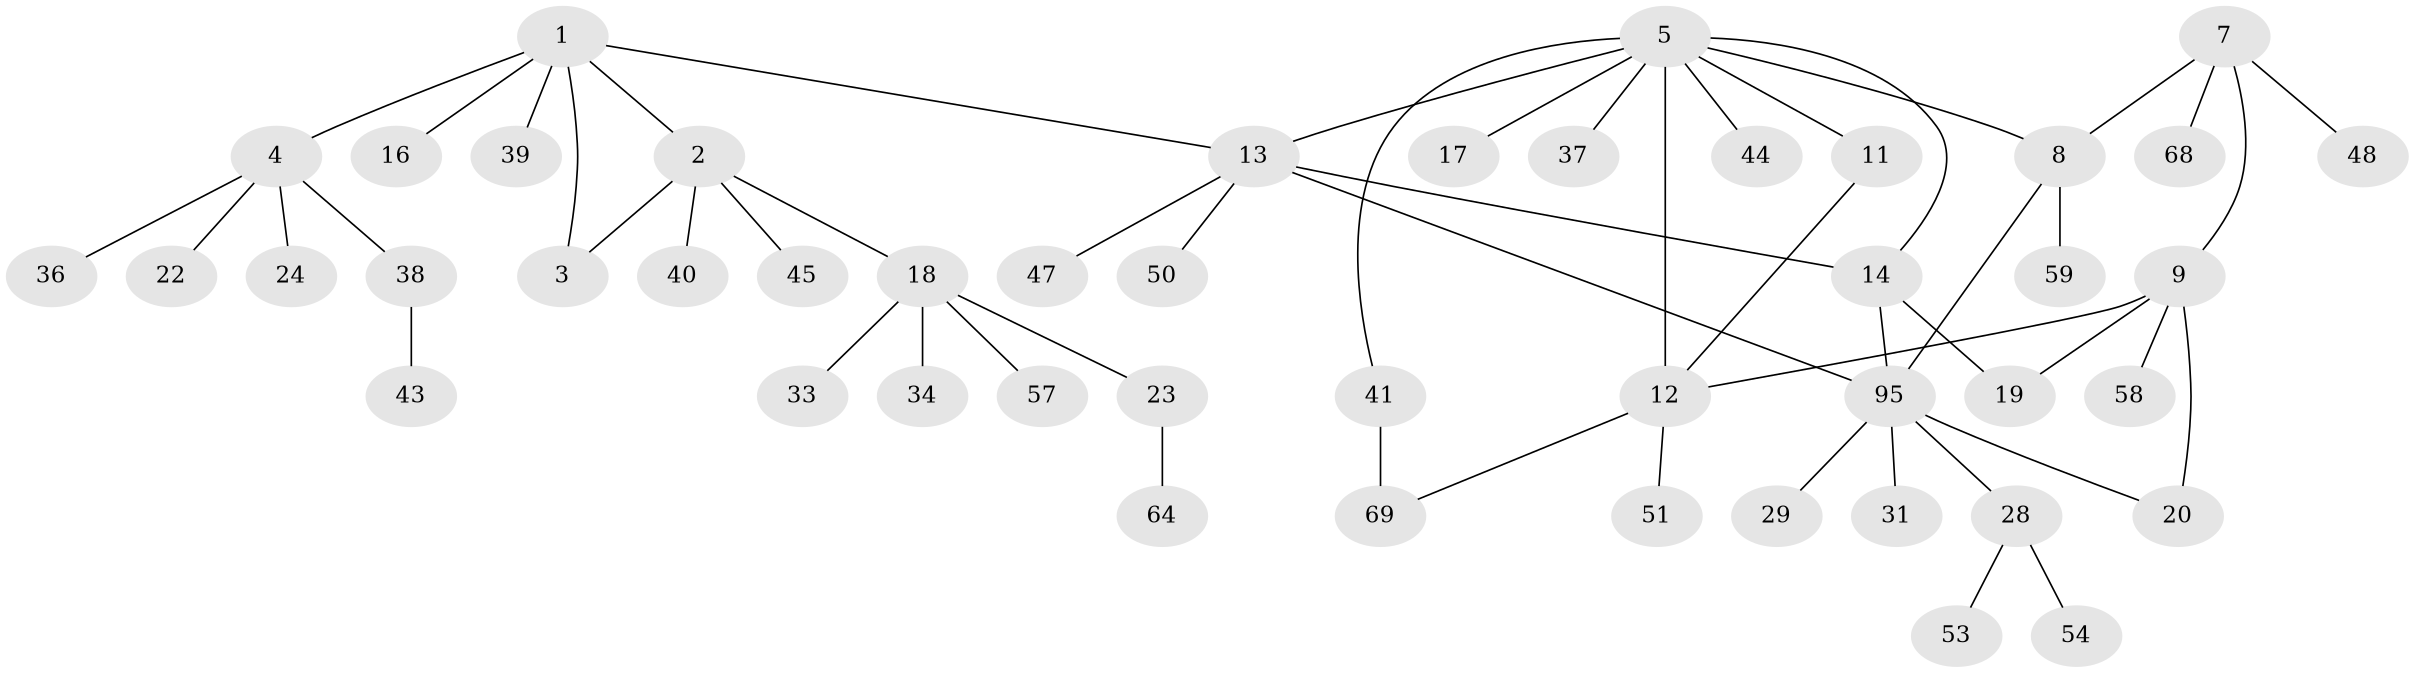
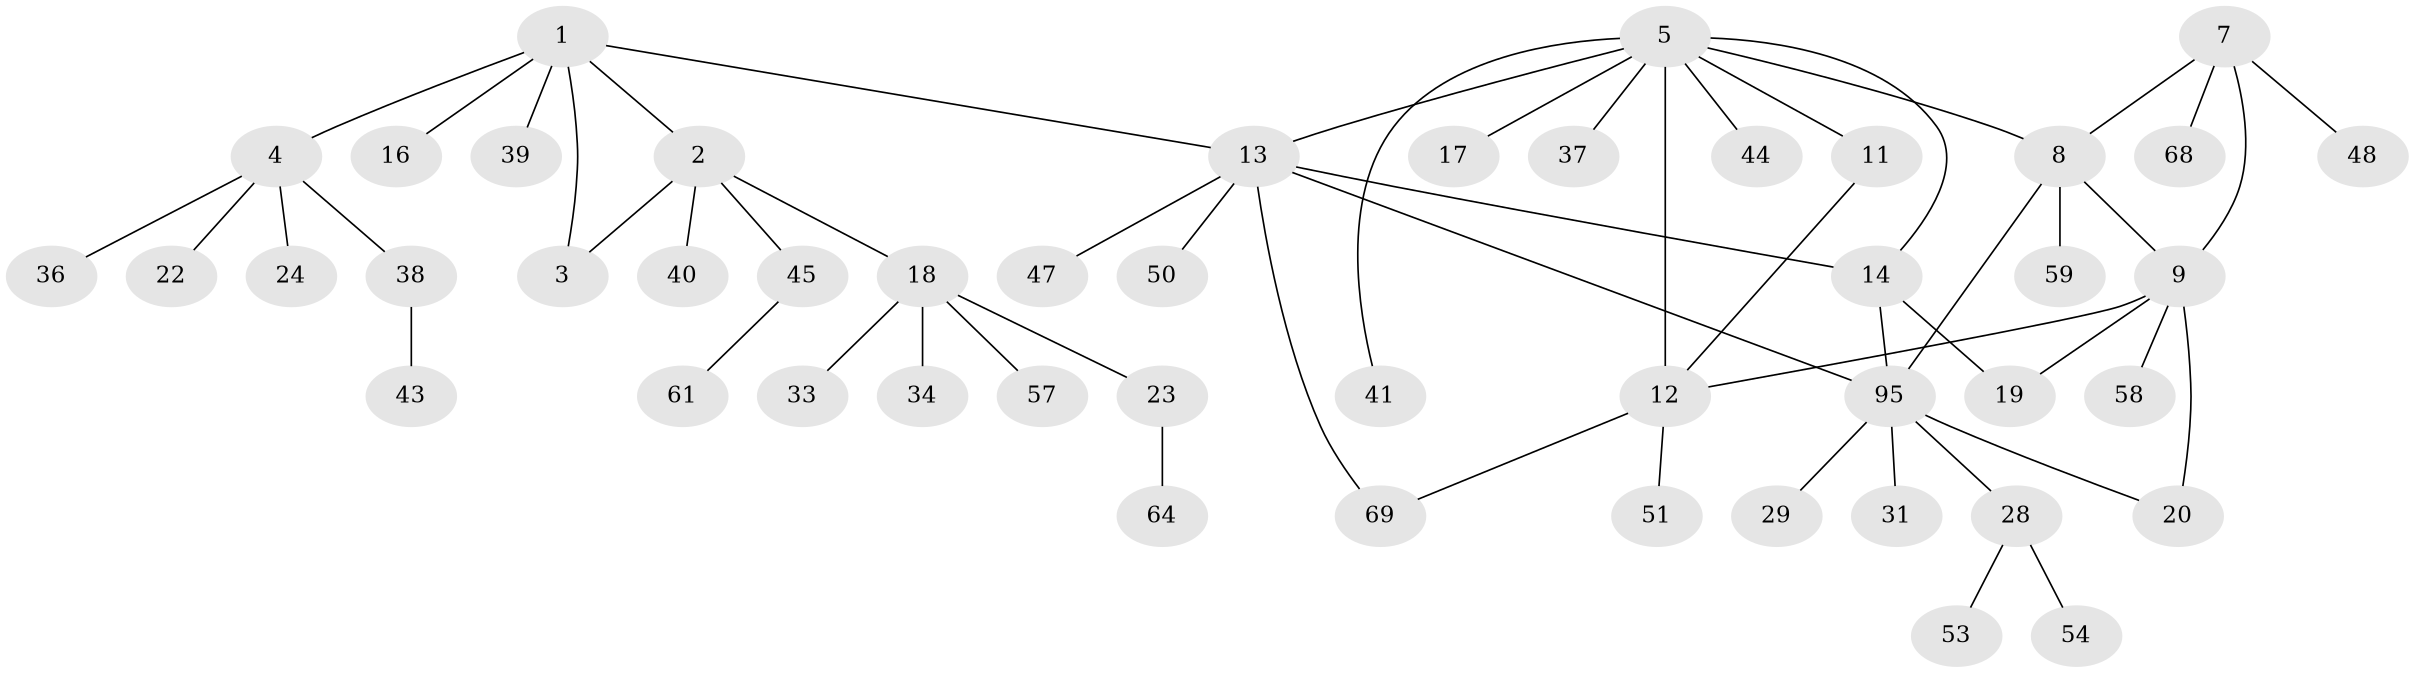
none -> (2120, 216)
none -> (683, 396)
(1381, 456) -> (1291, 344)
